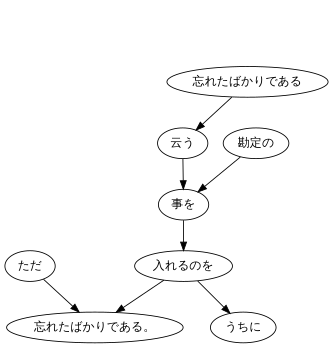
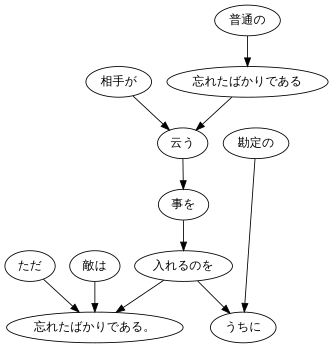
none -> (248, 20)
none -> (119, 82)
(223, 172) -> (250, 231)
none -> (95, 266)
